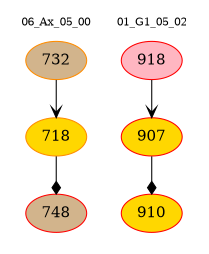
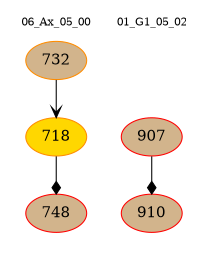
(152, 60) -> none
(152, 137) -> (152, 137)
(152, 213) -> (152, 213)
